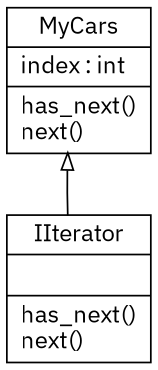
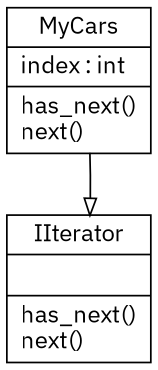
(67, 193) -> (90, 175)
